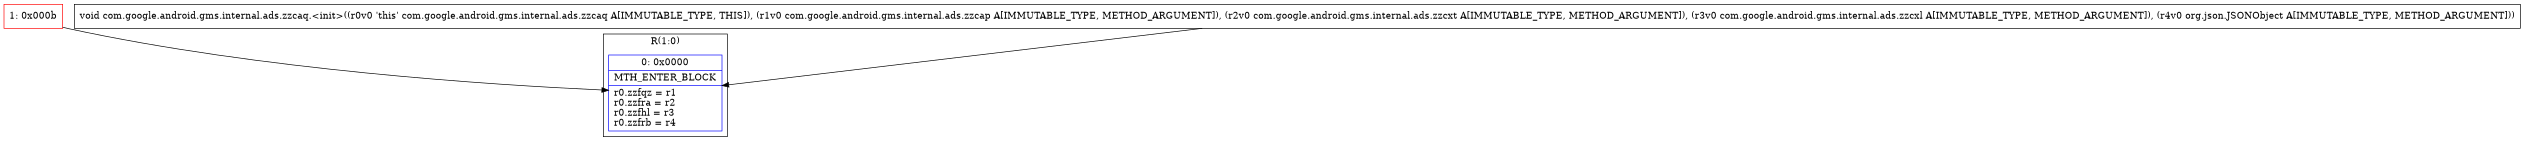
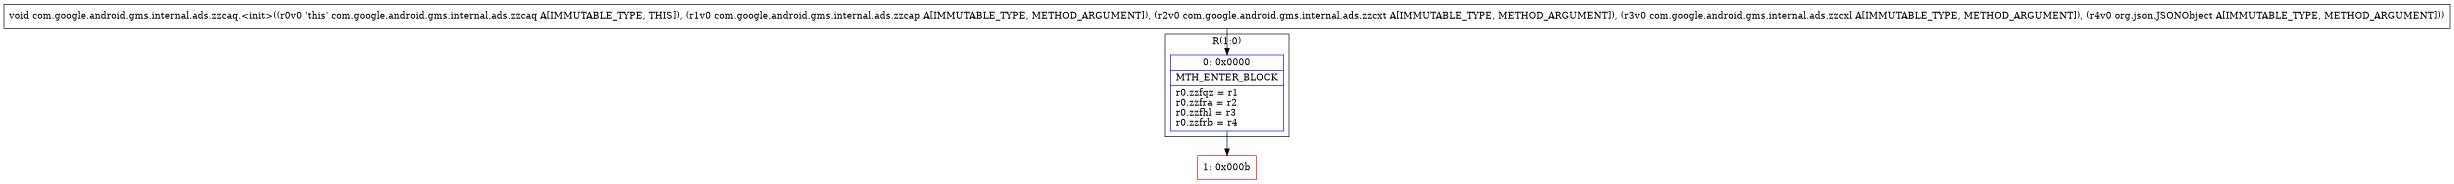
(331, 69) -> (1227, 141)
